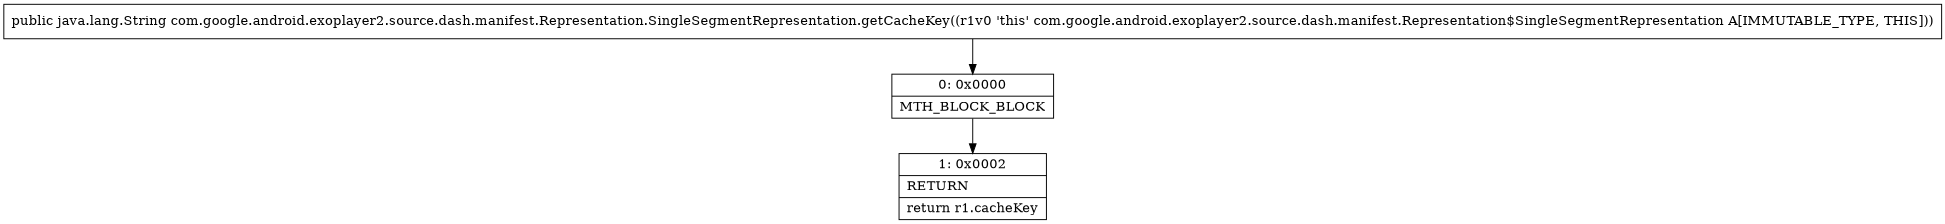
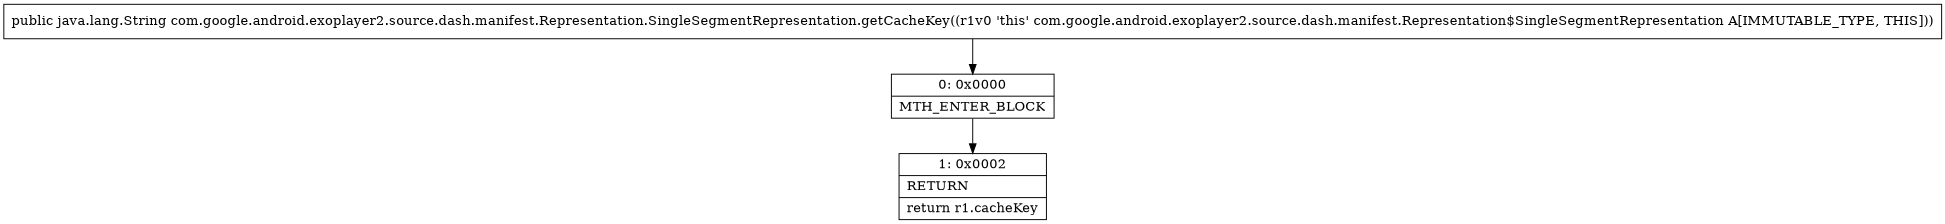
(973, 107) -> (973, 107)
